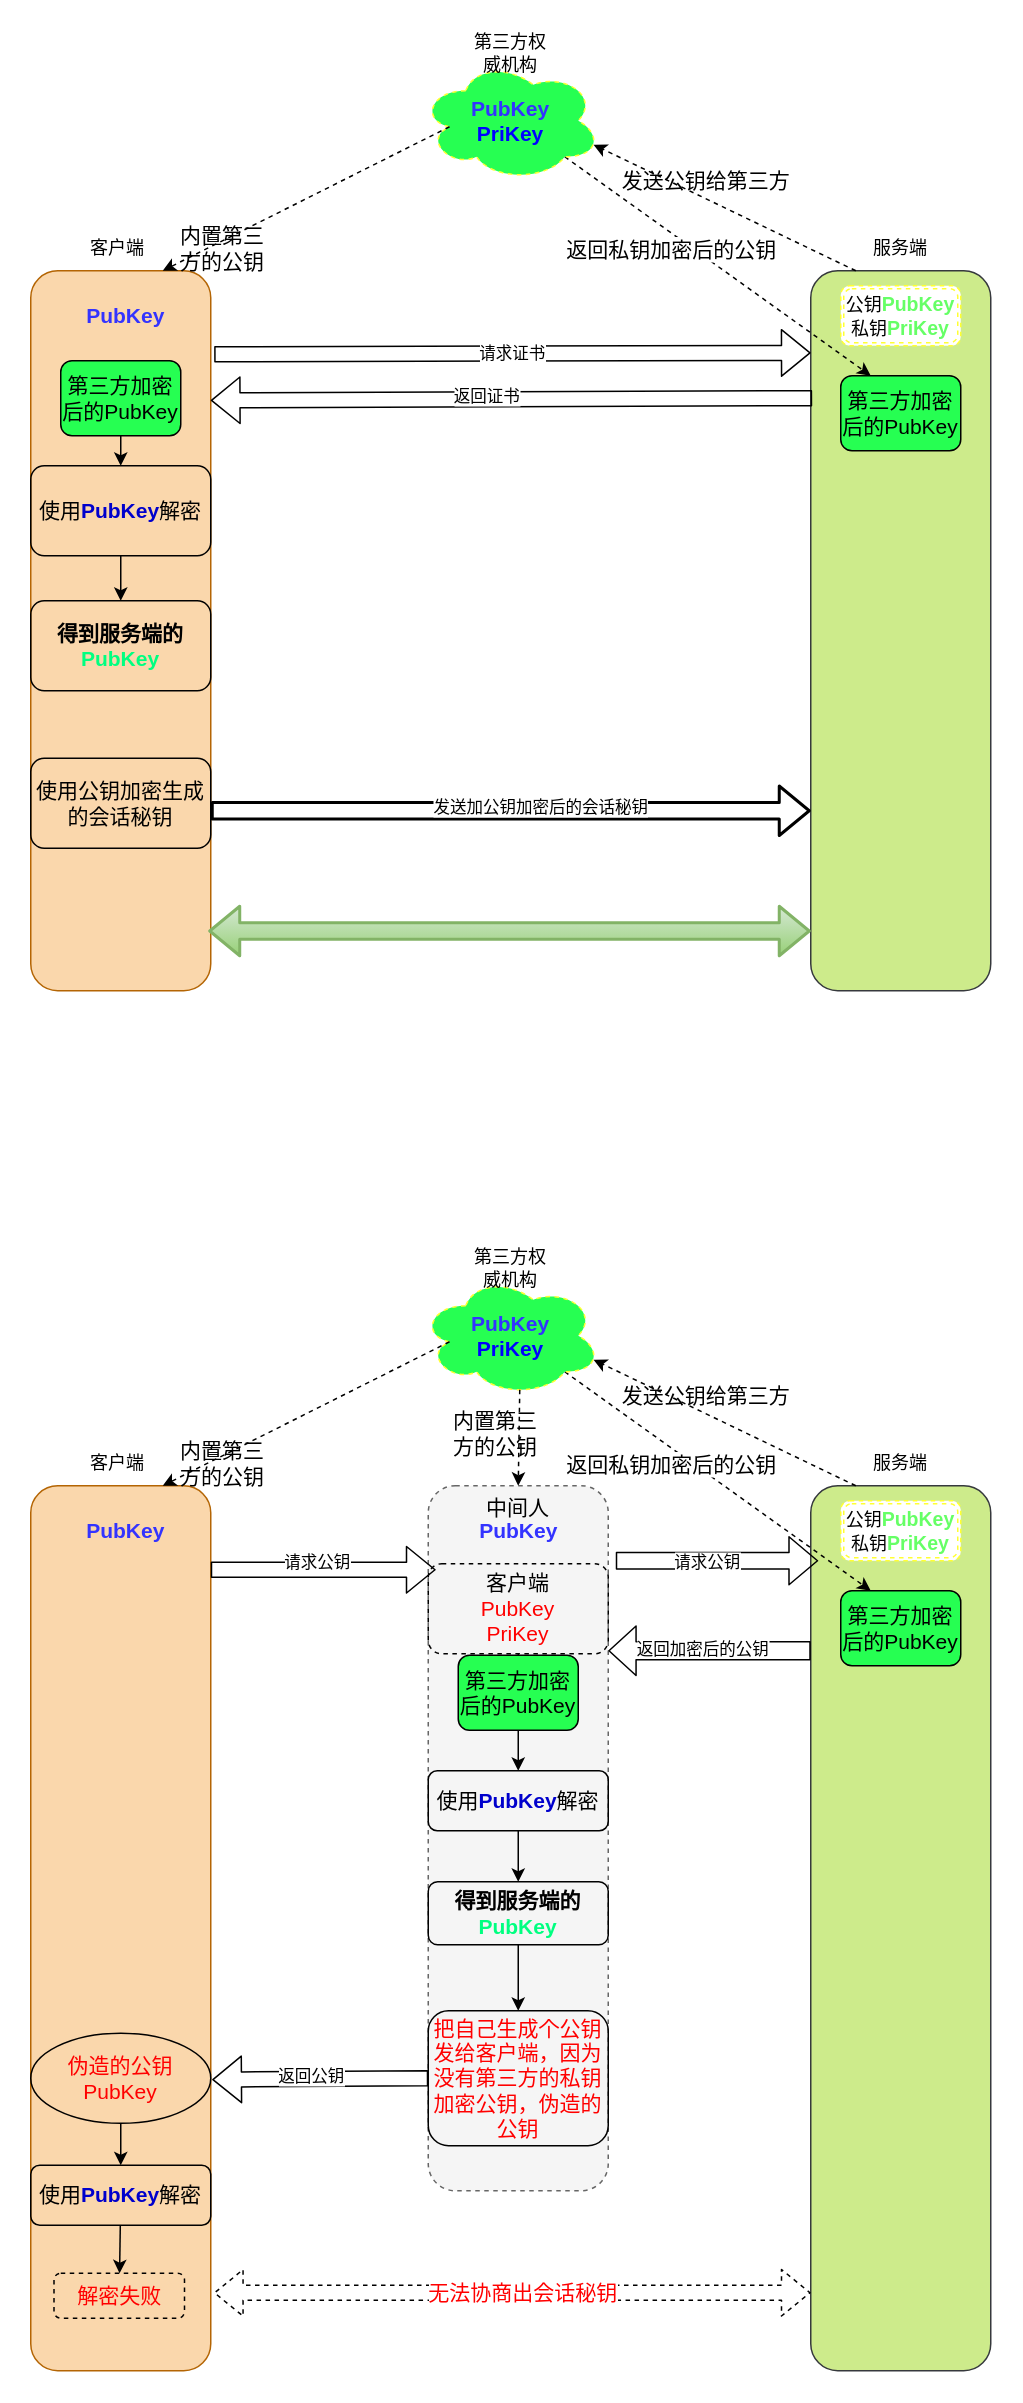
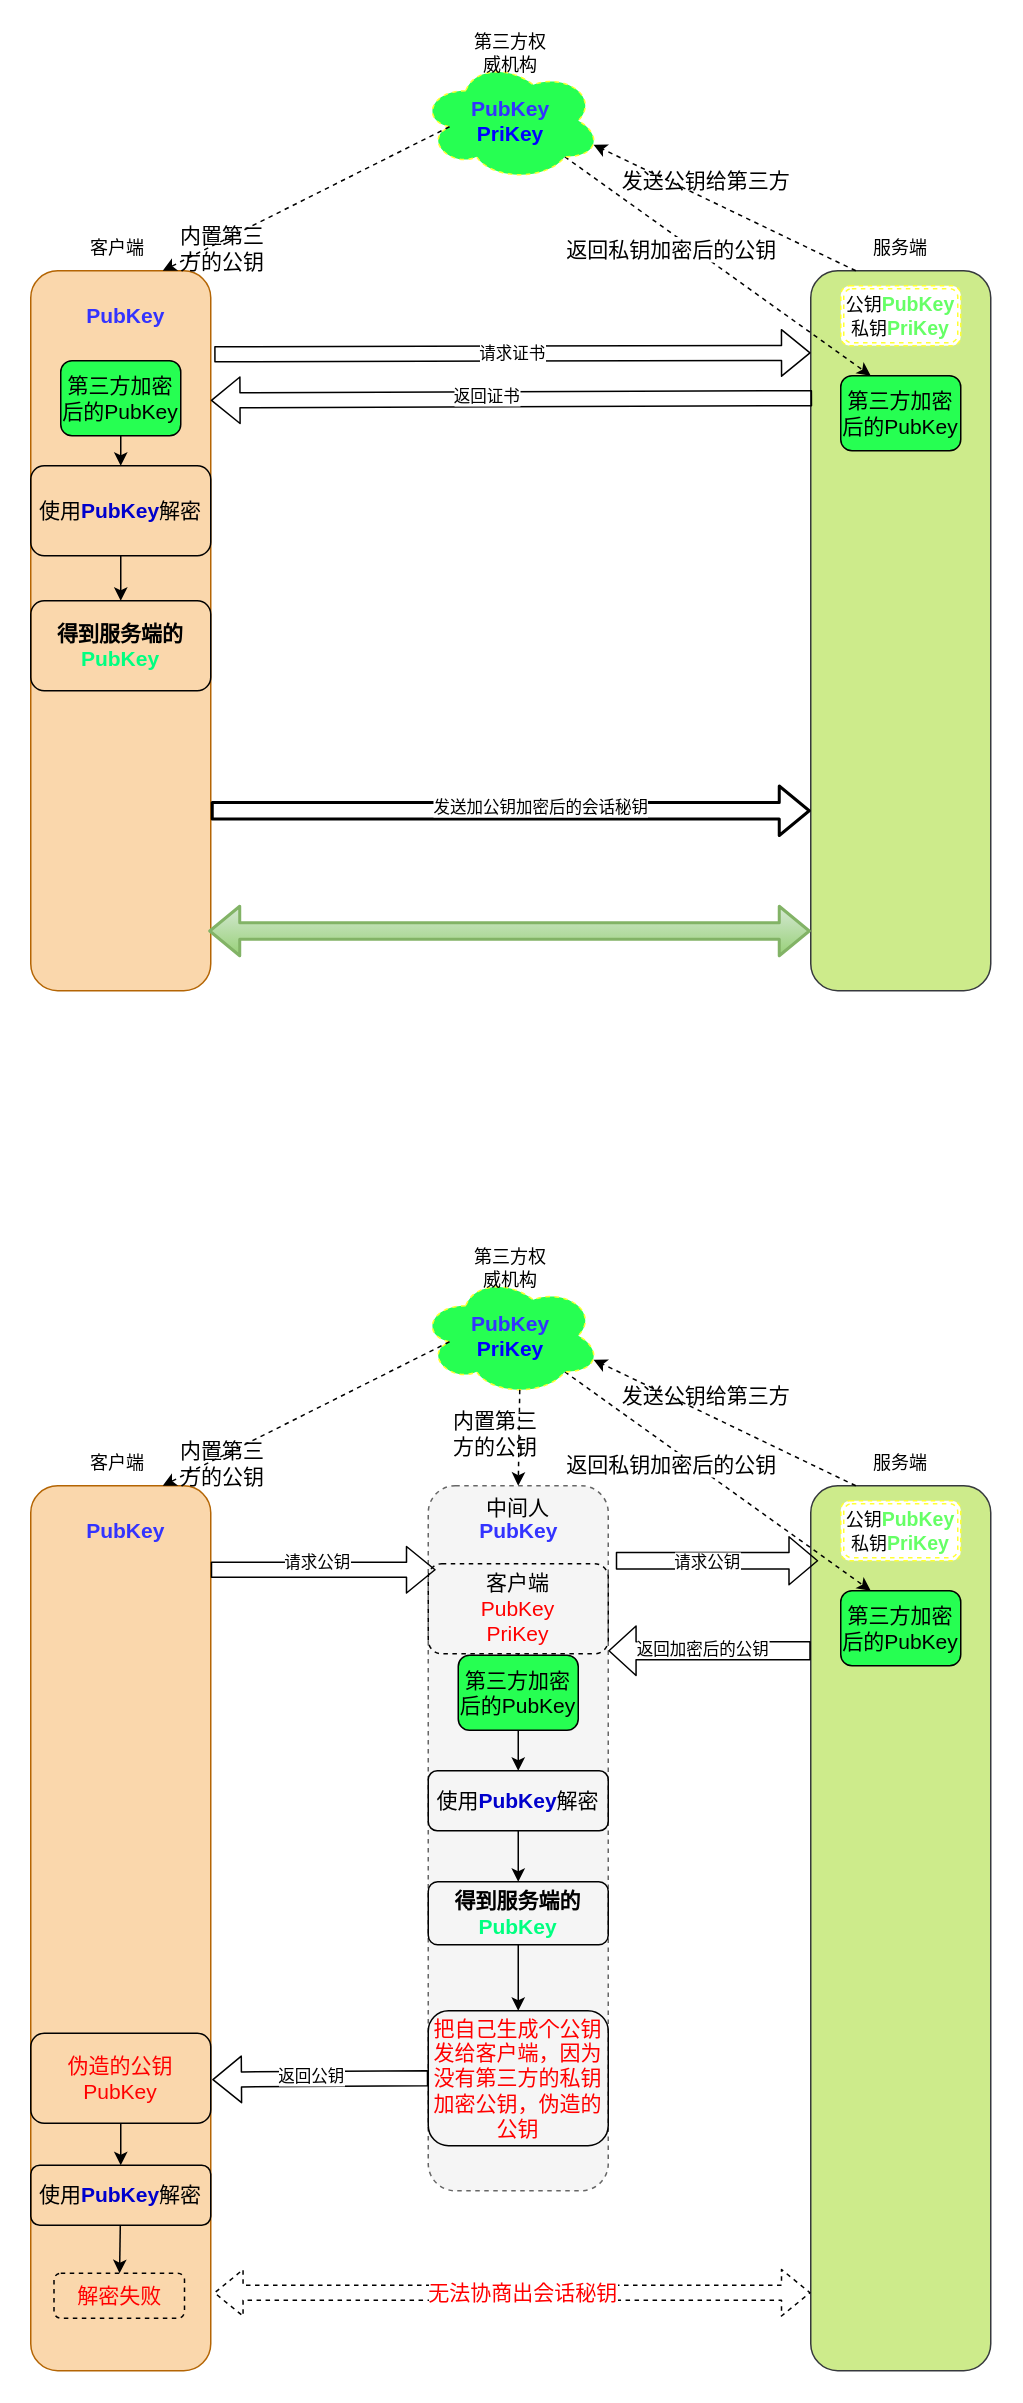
(121, 803) -> none
(121, 2078) -> (121, 2078)
